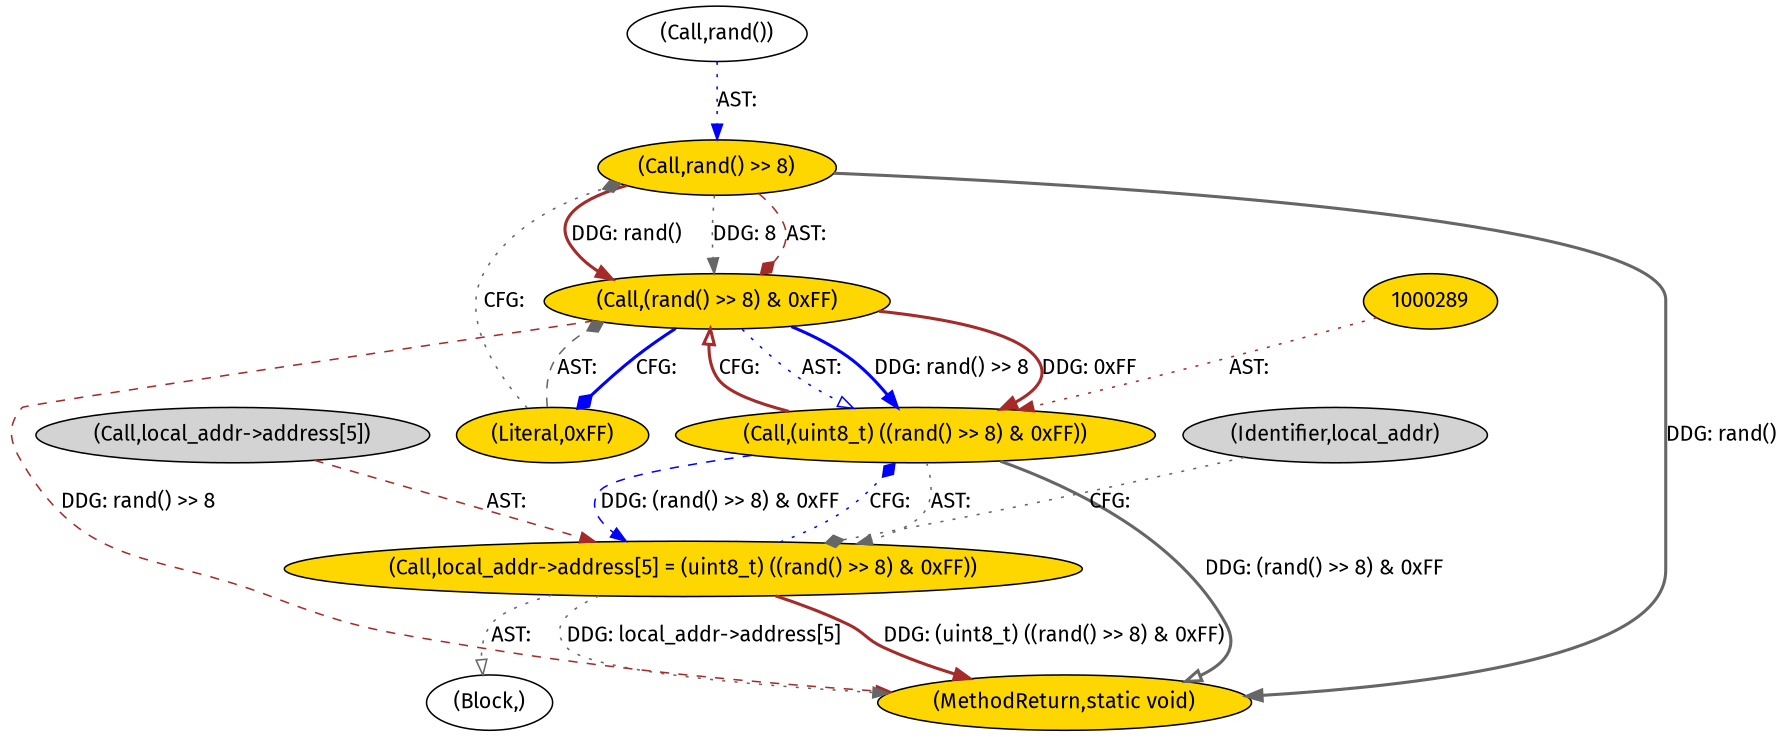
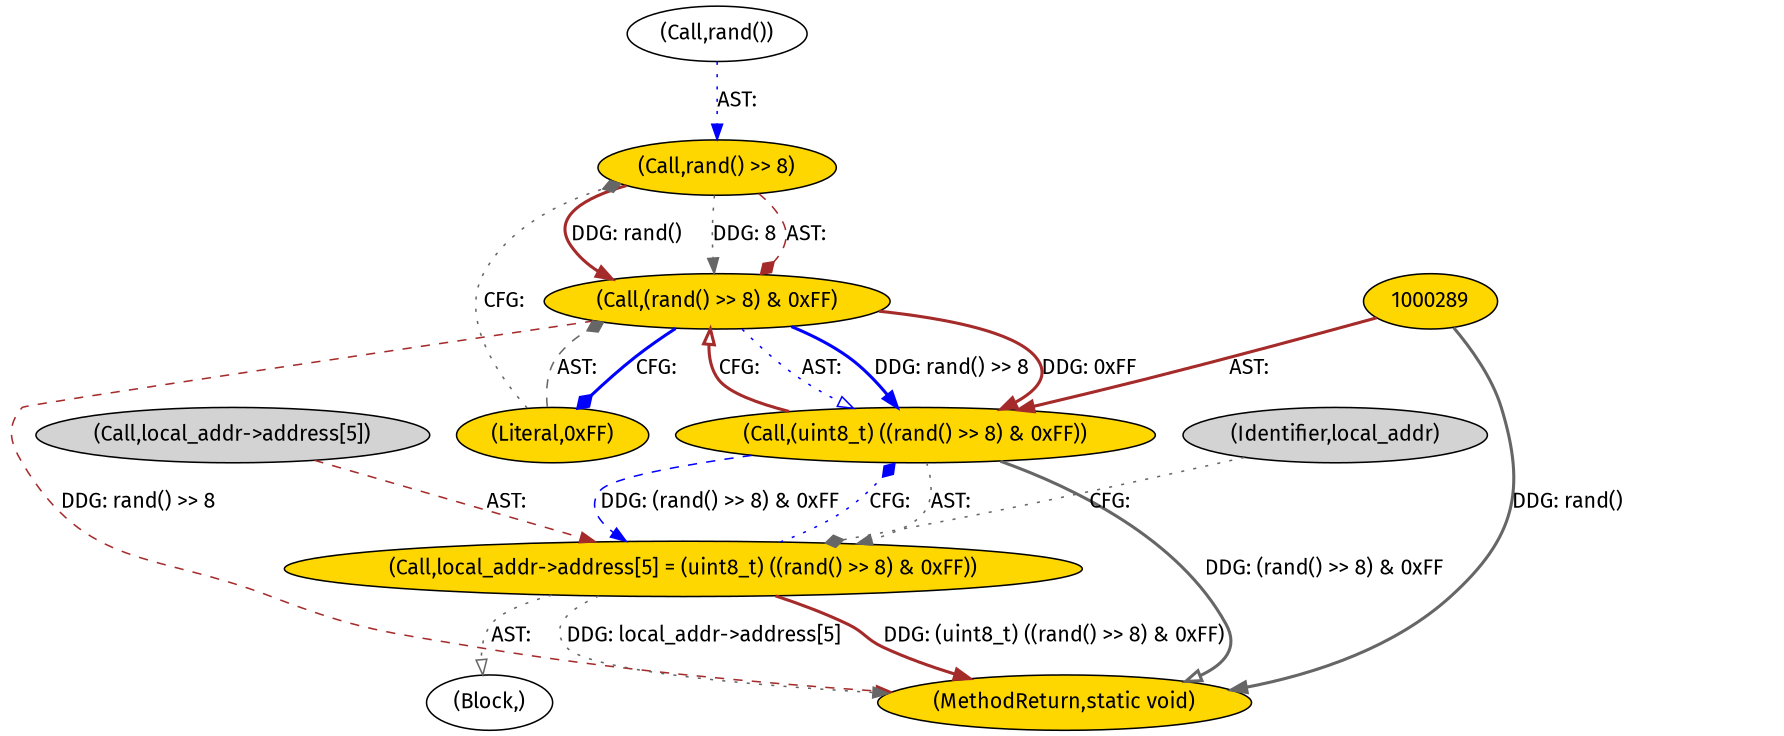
(1610, 260) -> (1478, 568)
(1206, 364) -> (1206, 364)
